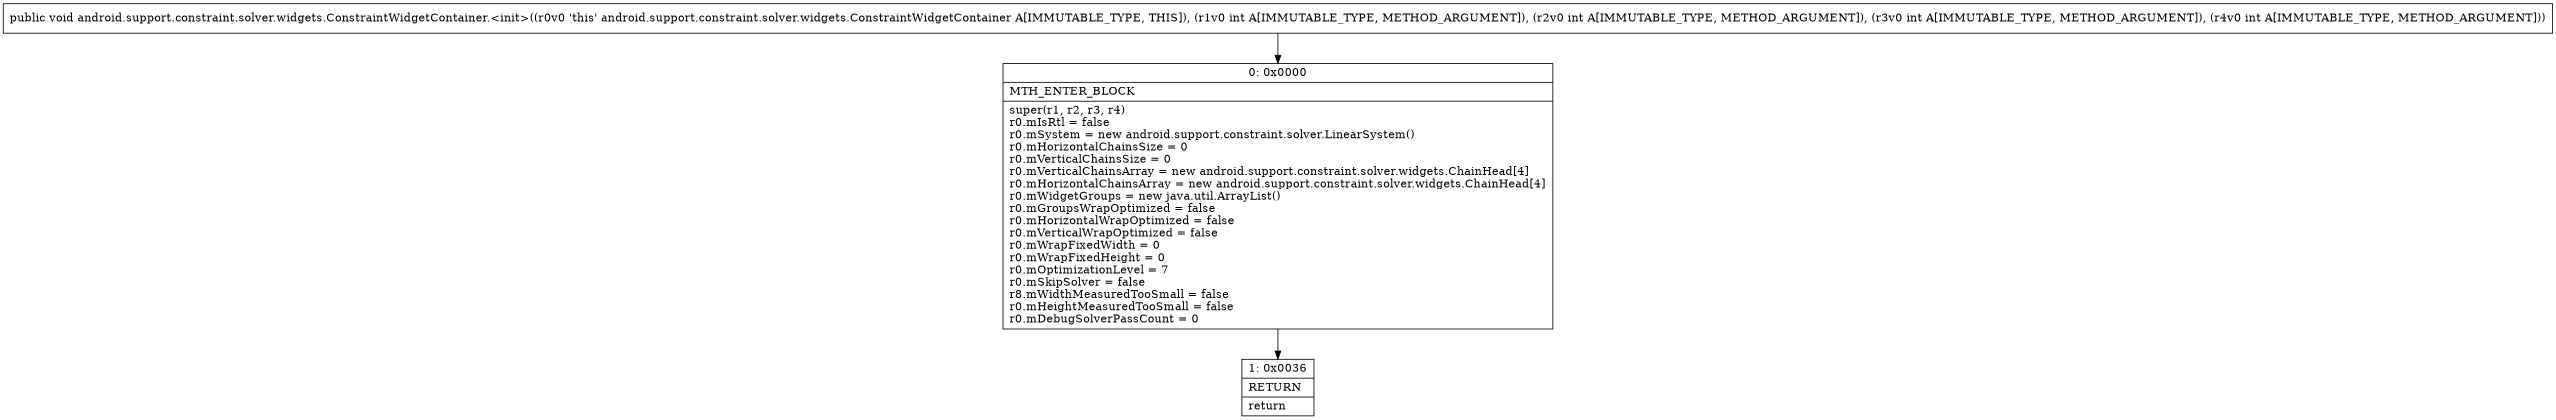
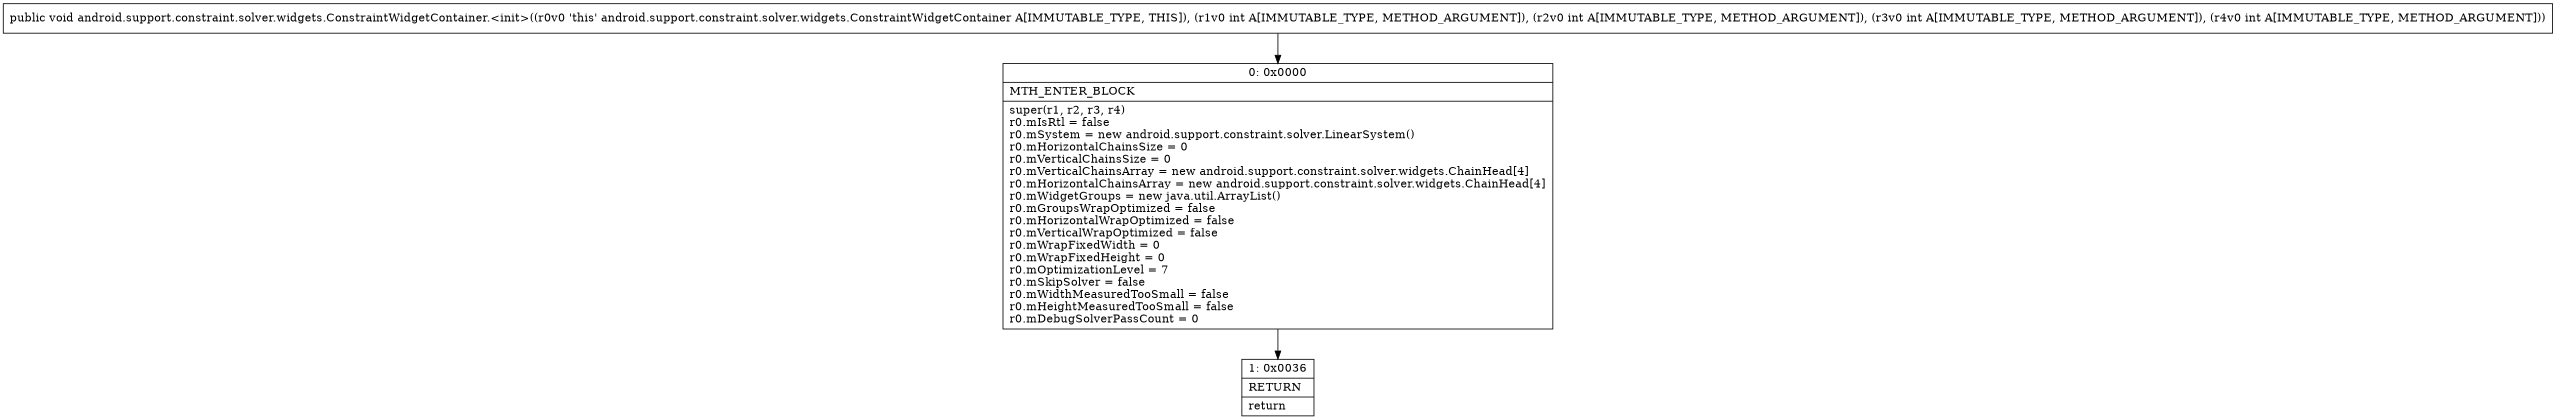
(1119, 295) -> (1119, 295)
